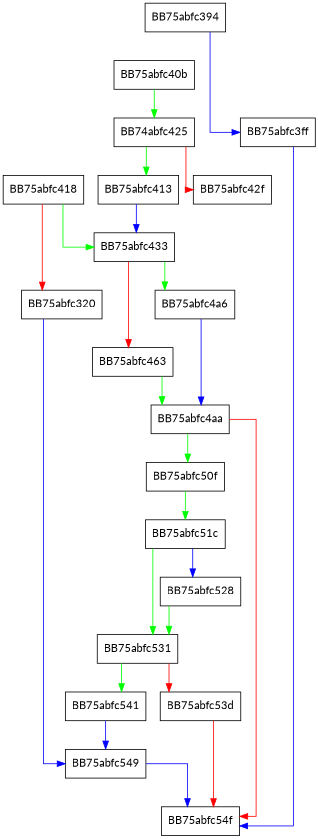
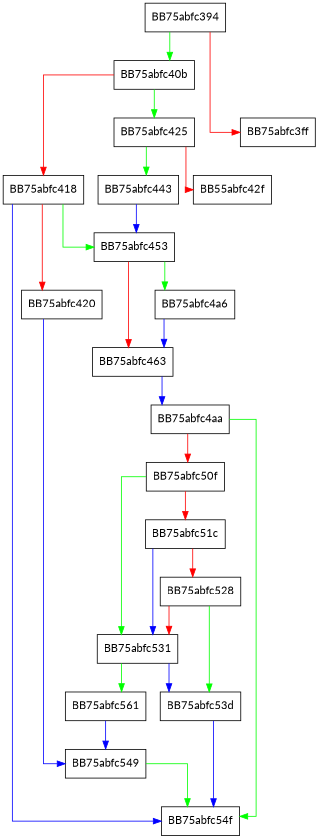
none -> (170, 42)
none -> (43, 86)
(210, 93) -> (210, 93)
(154, 132) -> (154, 132)
(138, 190) -> (138, 190)
(232, 190) -> (232, 190)
(134, 247) -> (134, 247)
(62, 305) -> (62, 305)
(201, 358) -> (164, 329)
(162, 387) -> (162, 387)
(188, 444) -> (188, 444)
(185, 501) -> (185, 501)
(293, 509) -> (12, 583)
none -> (121, 539)
(193, 559) -> (193, 559)
(153, 588) -> (153, 588)
(256, 609) -> (256, 609)
(169, 616) -> (169, 616)
none -> (209, 645)
(169, 674) -> (169, 674)
(106, 706) -> (106, 706)
(214, 760) -> (214, 760)
(184, 764) -> (184, 764)
